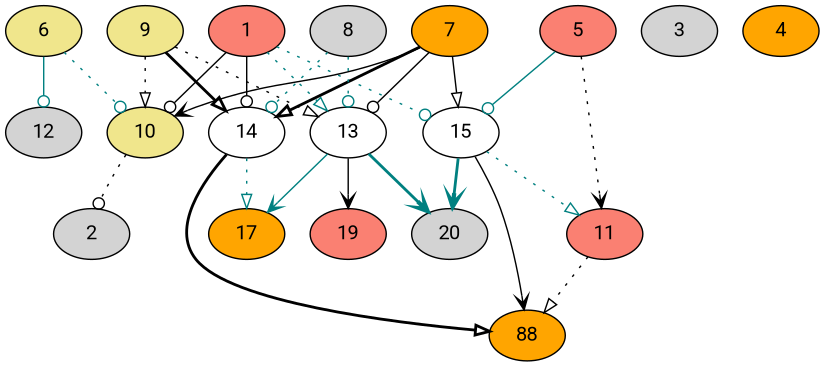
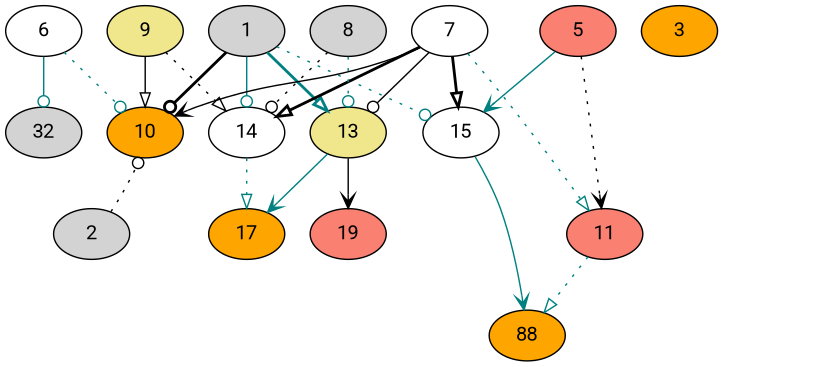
(44, 31) -> (44, 31)
(247, 31) -> (247, 31)
(450, 31) -> (450, 31)
(679, 31) -> (679, 31)
(781, 31) -> none
(308, 71) -> (308, 71)
(247, 72) -> (247, 76)
(290, 74) -> (290, 74)
(145, 75) -> (145, 75)
(189, 75) -> (189, 75)
(203, 75) -> (203, 75)
(455, 75) -> (455, 75)
(237, 77) -> none
(524, 78) -> (524, 78)
(44, 133) -> (44, 133)
(145, 133) -> (145, 133)
(348, 133) -> (348, 133)
(113, 176) -> (124, 190)
(527, 179) -> (526, 125)
(505, 224) -> (505, 224)
(450, 234) -> none
(570, 279) -> (570, 279)
(273, 297) -> none
